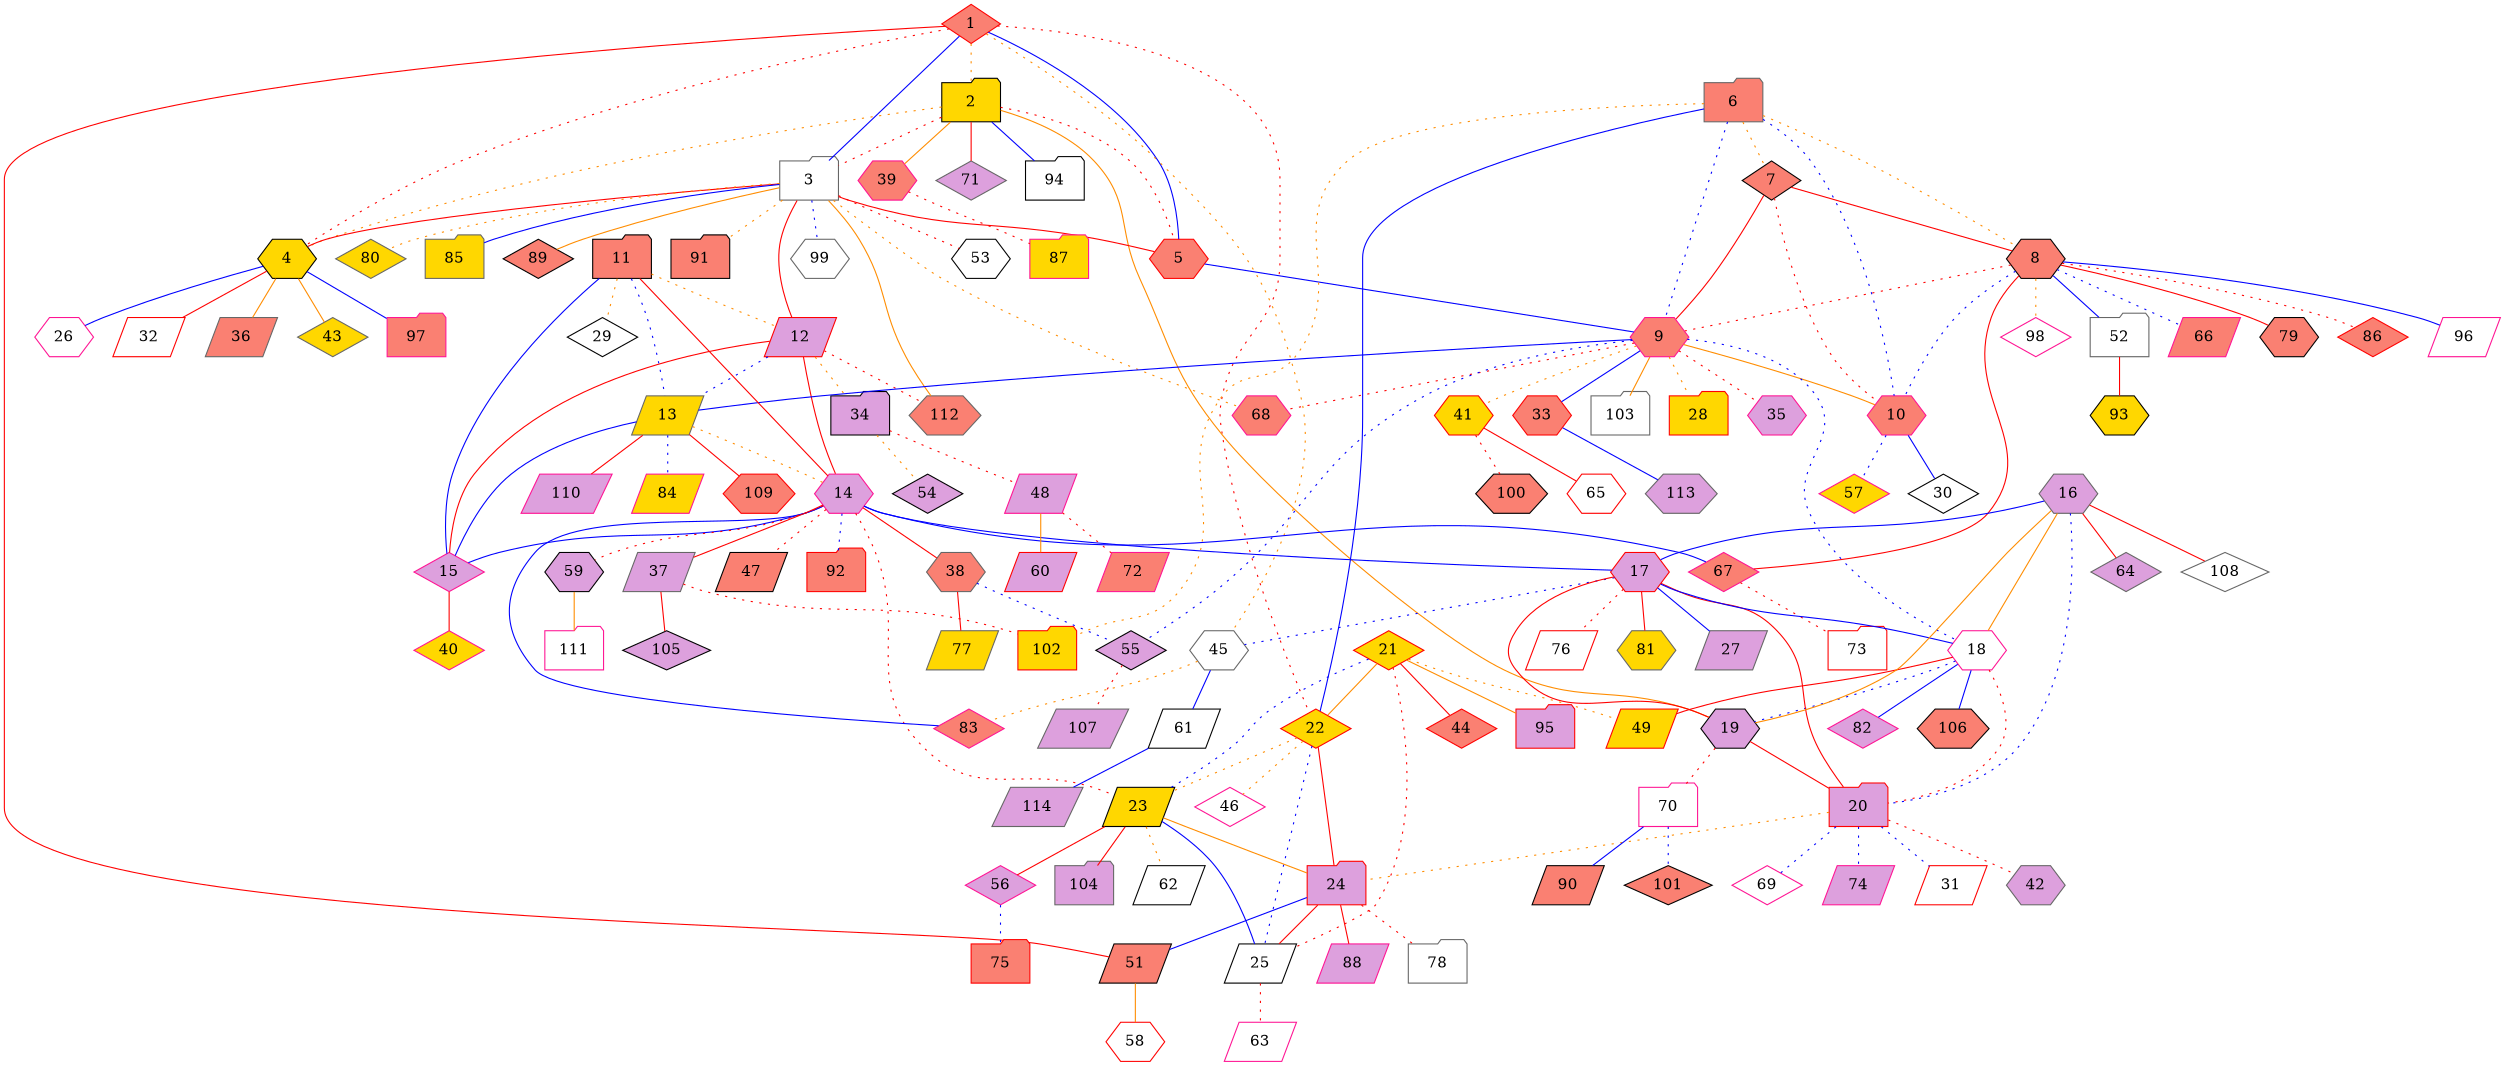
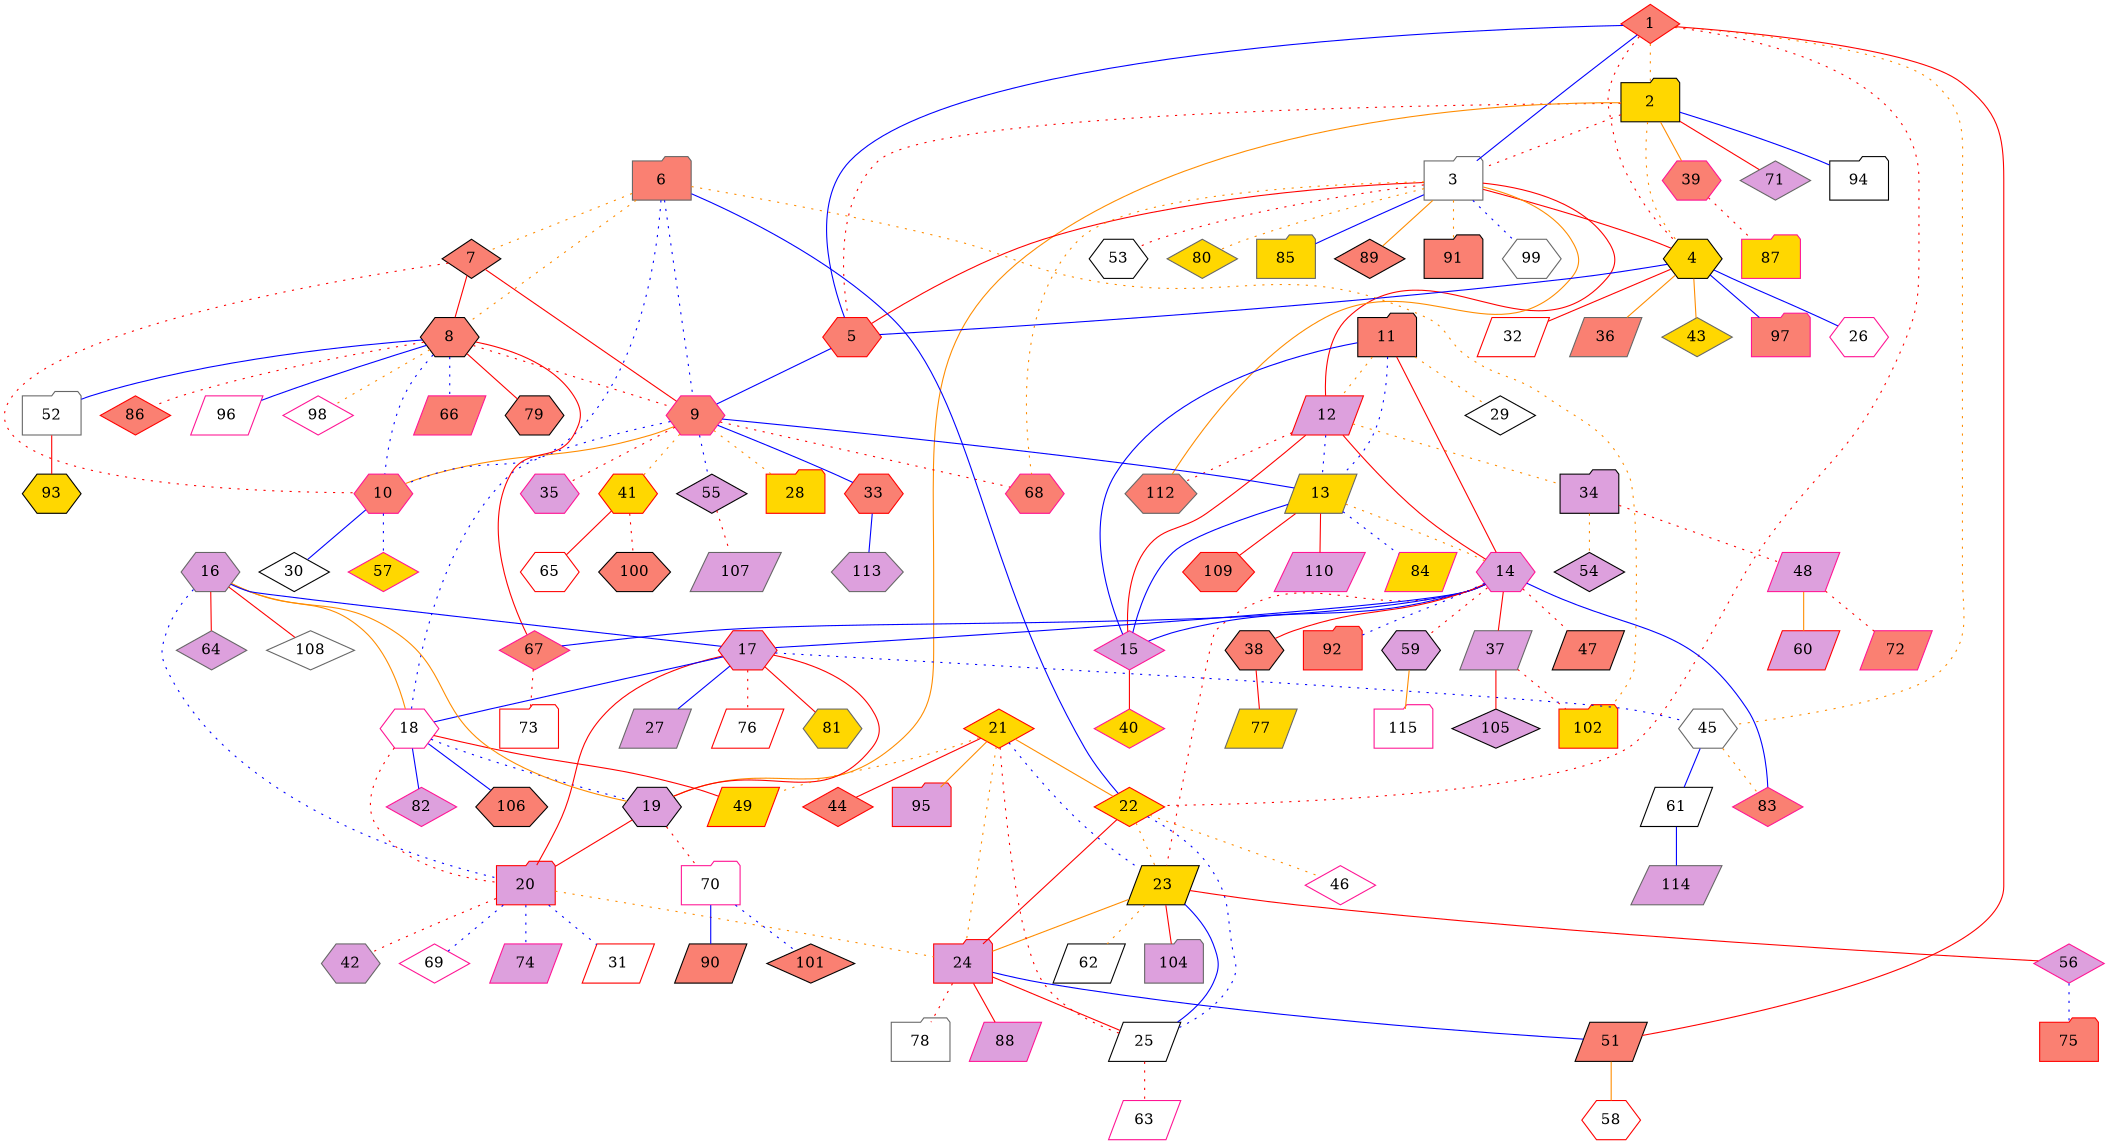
none -> (1274, 307)
(1620, 415) -> none
(956, 572) -> (1254, 650)
(1044, 613) -> none
(574, 650) -> (1403, 729)
none -> (981, 845)
